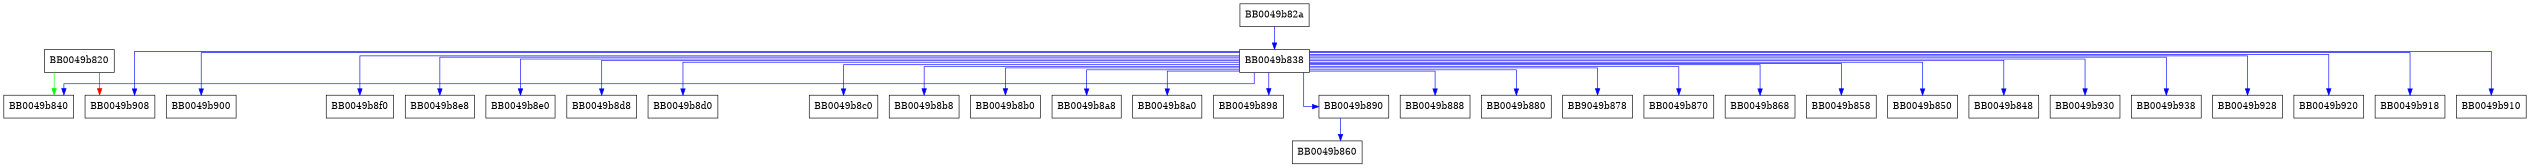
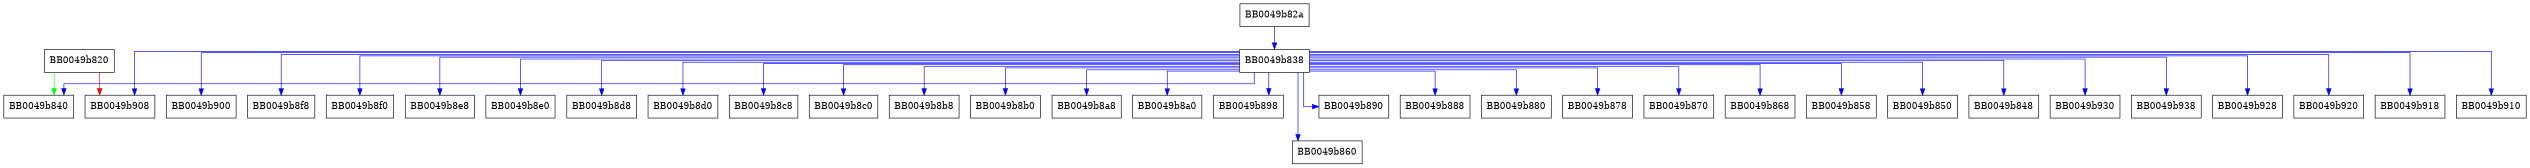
none -> (281, 107)
none -> (764, 107)
(1598, 107) -> (1598, 107)
(1341, 126) -> (1298, 104)
